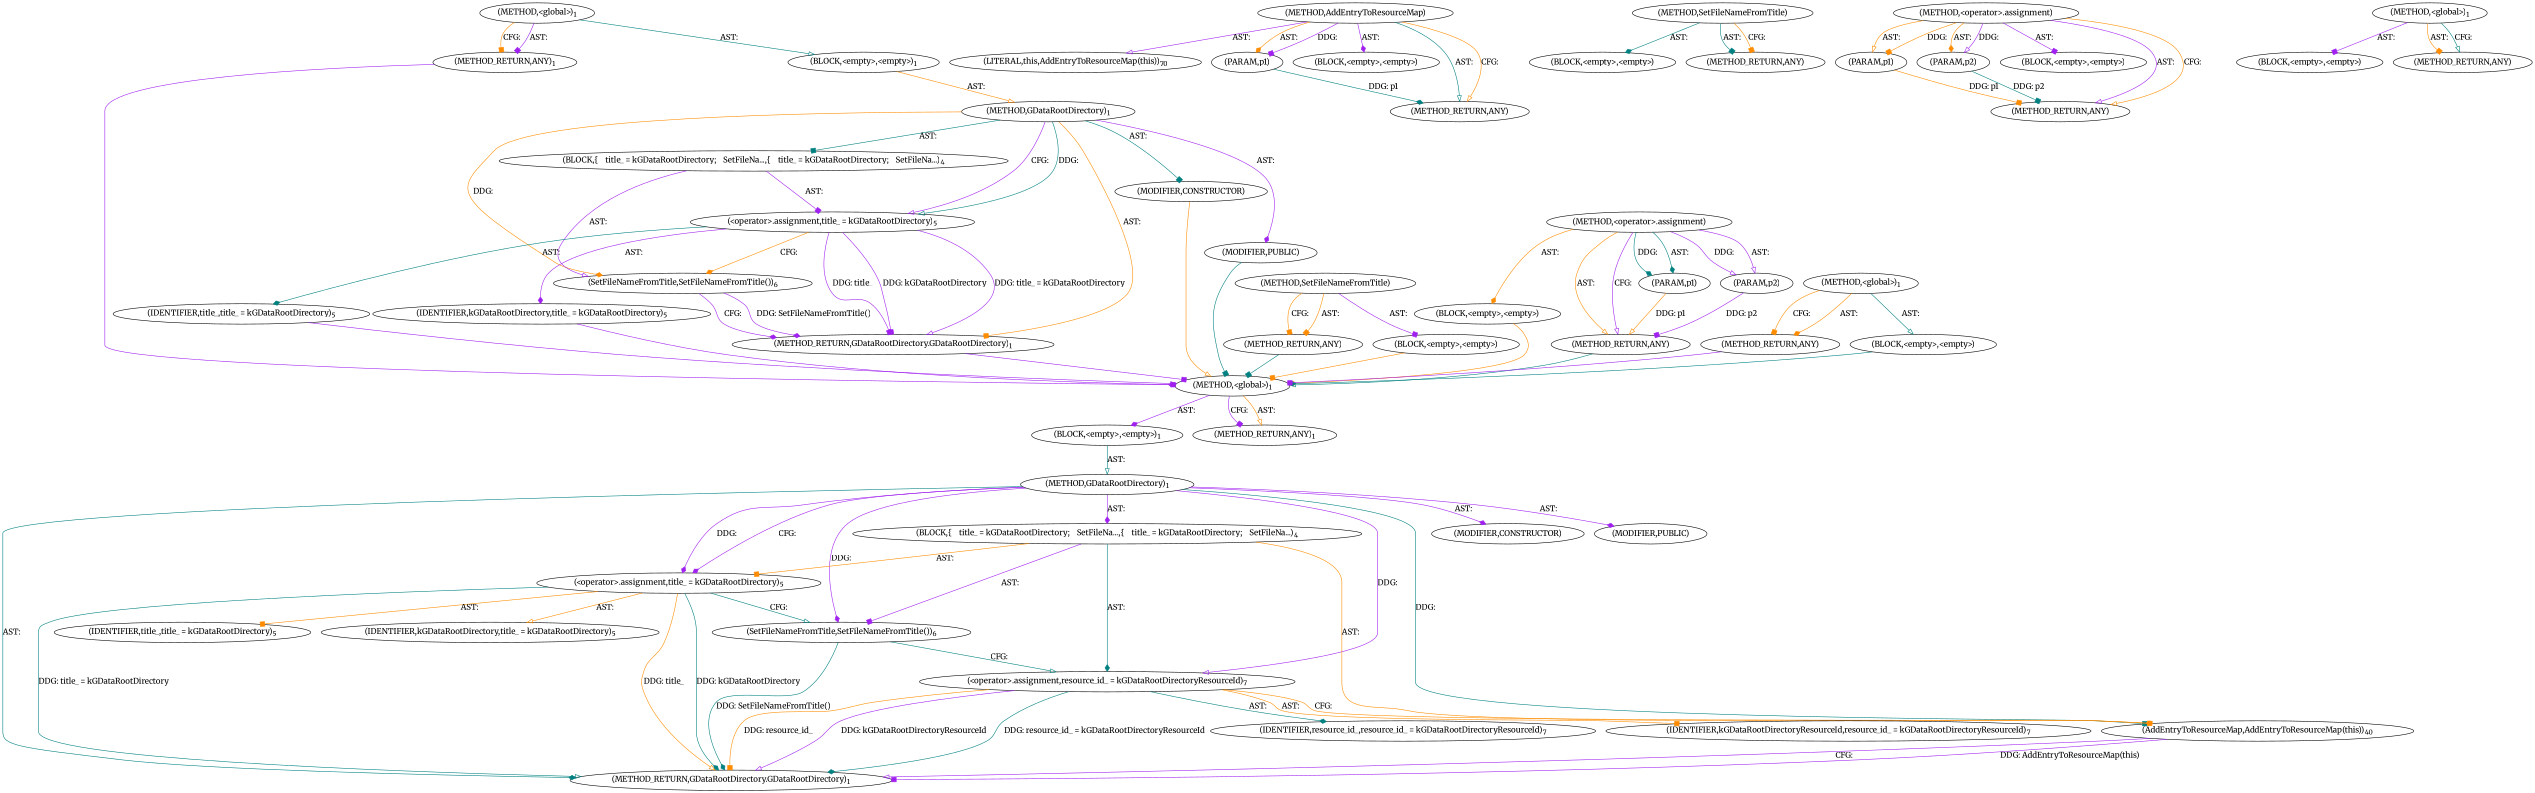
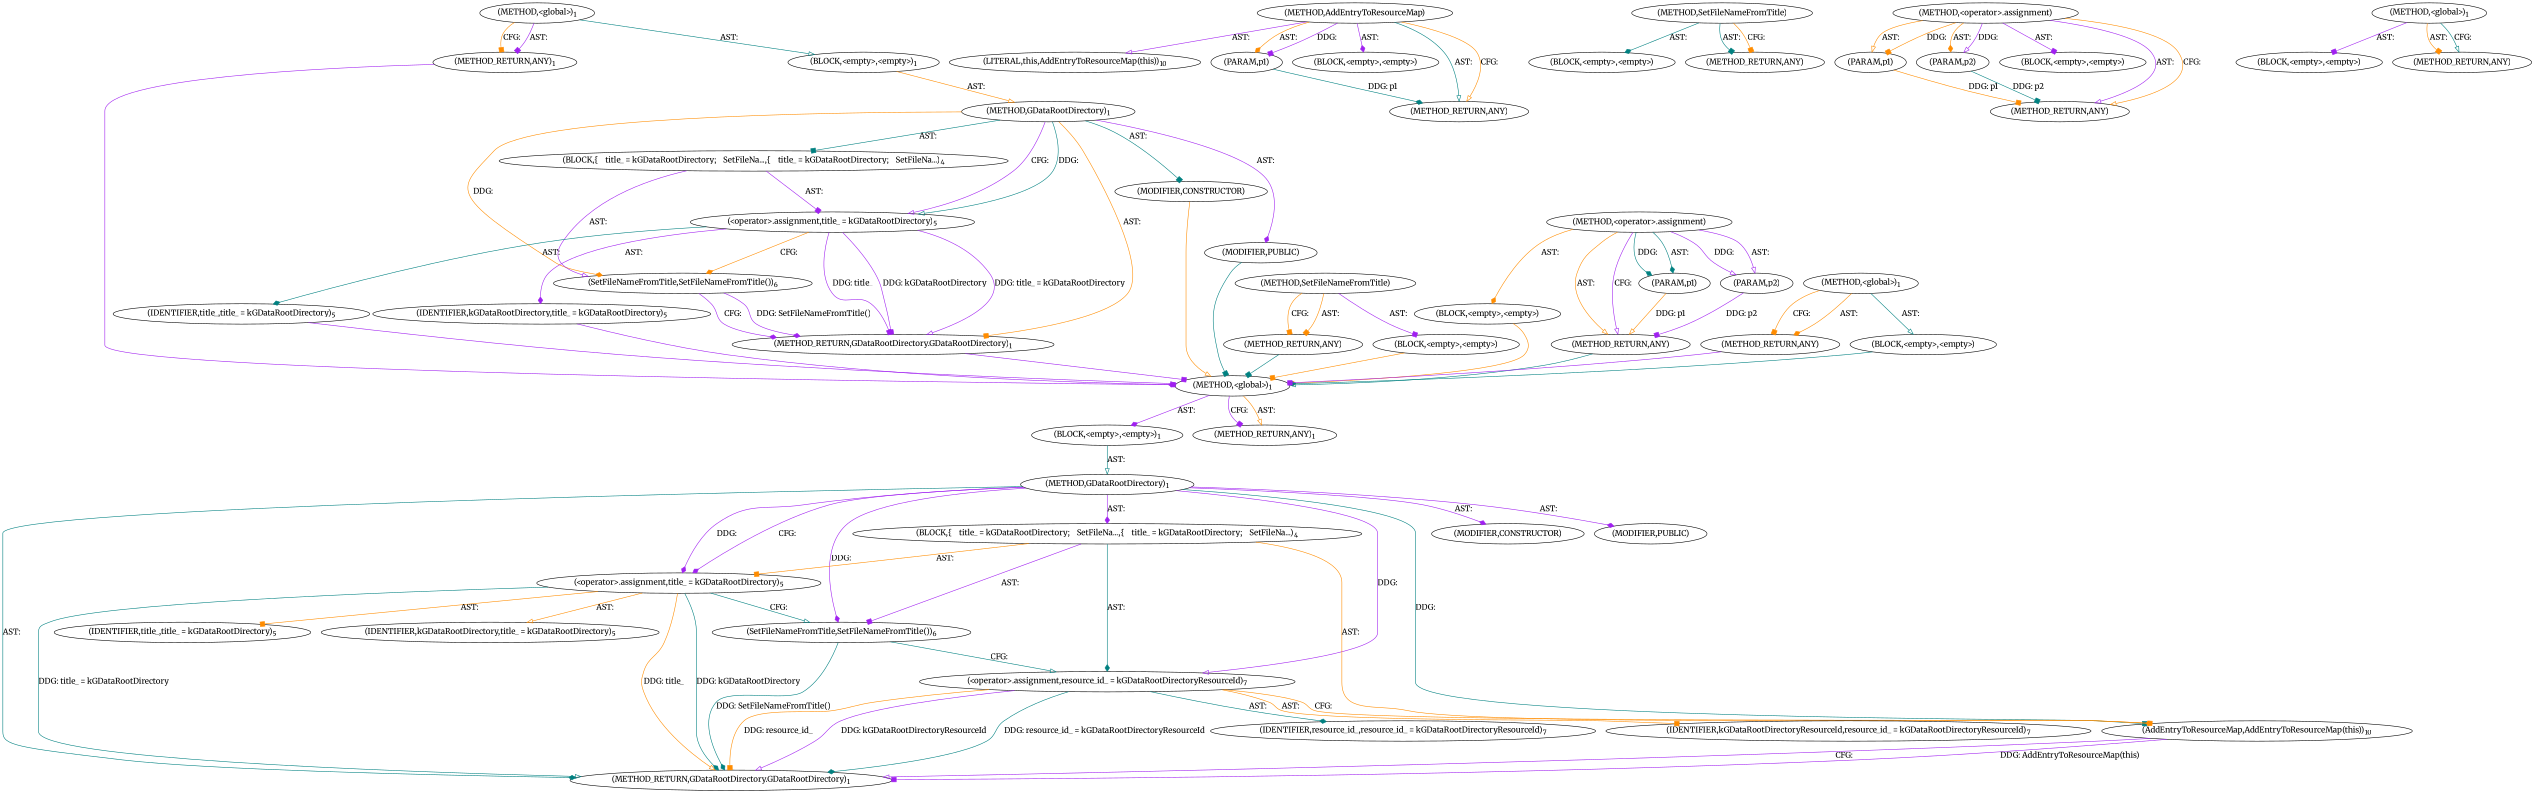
(1164, 61) -> (1163, 61)
(2369, 730) -> (2368, 730)
